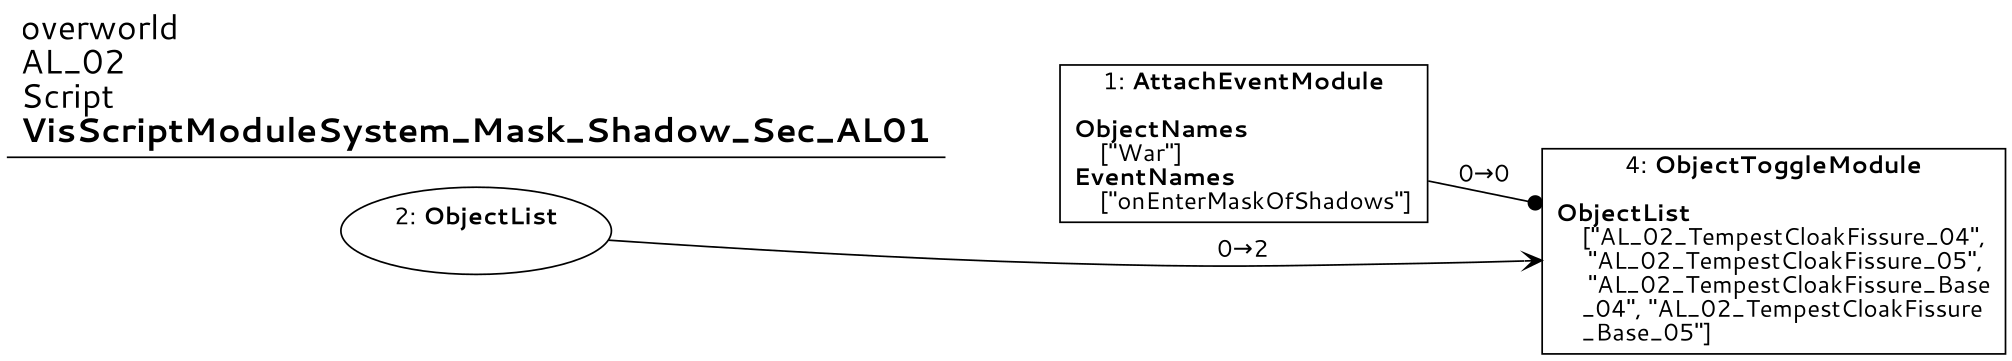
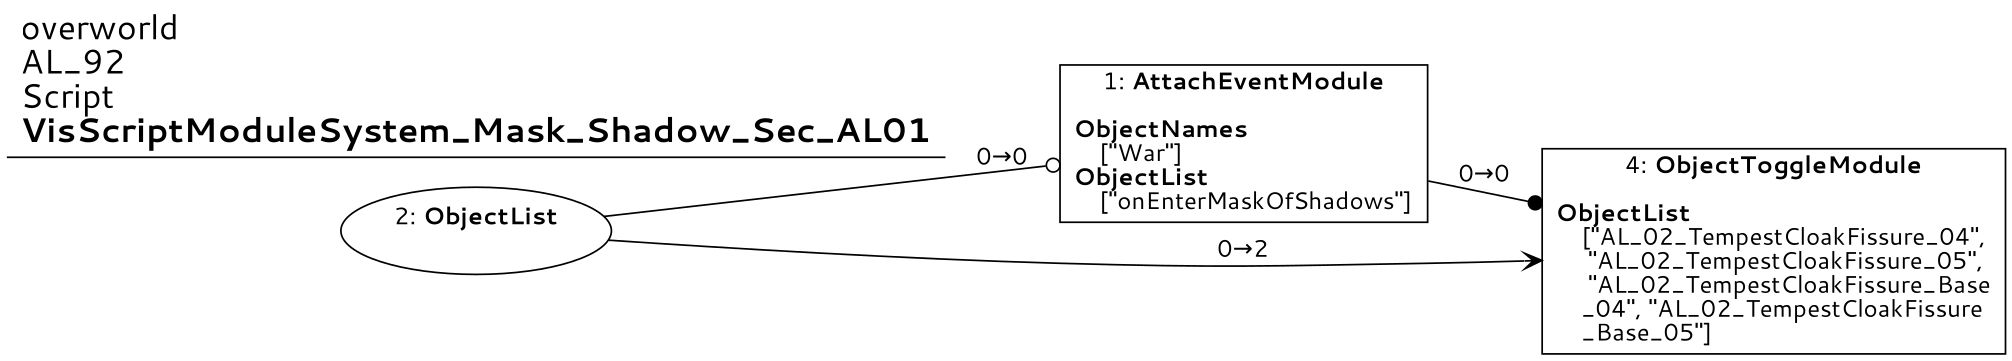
(74, 63) -> (74, 63)
(1155, 178) -> (1141, 178)
none -> (825, 191)
